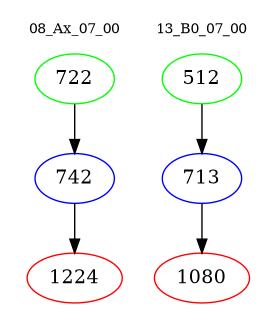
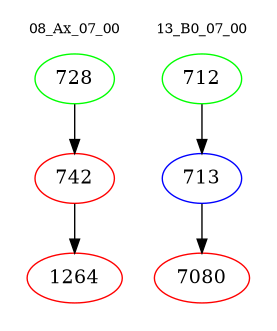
(75, 79) -> (75, 79)
(202, 79) -> (202, 79)
(75, 178) -> (75, 178)
(75, 278) -> (75, 278)
(202, 278) -> (202, 278)
